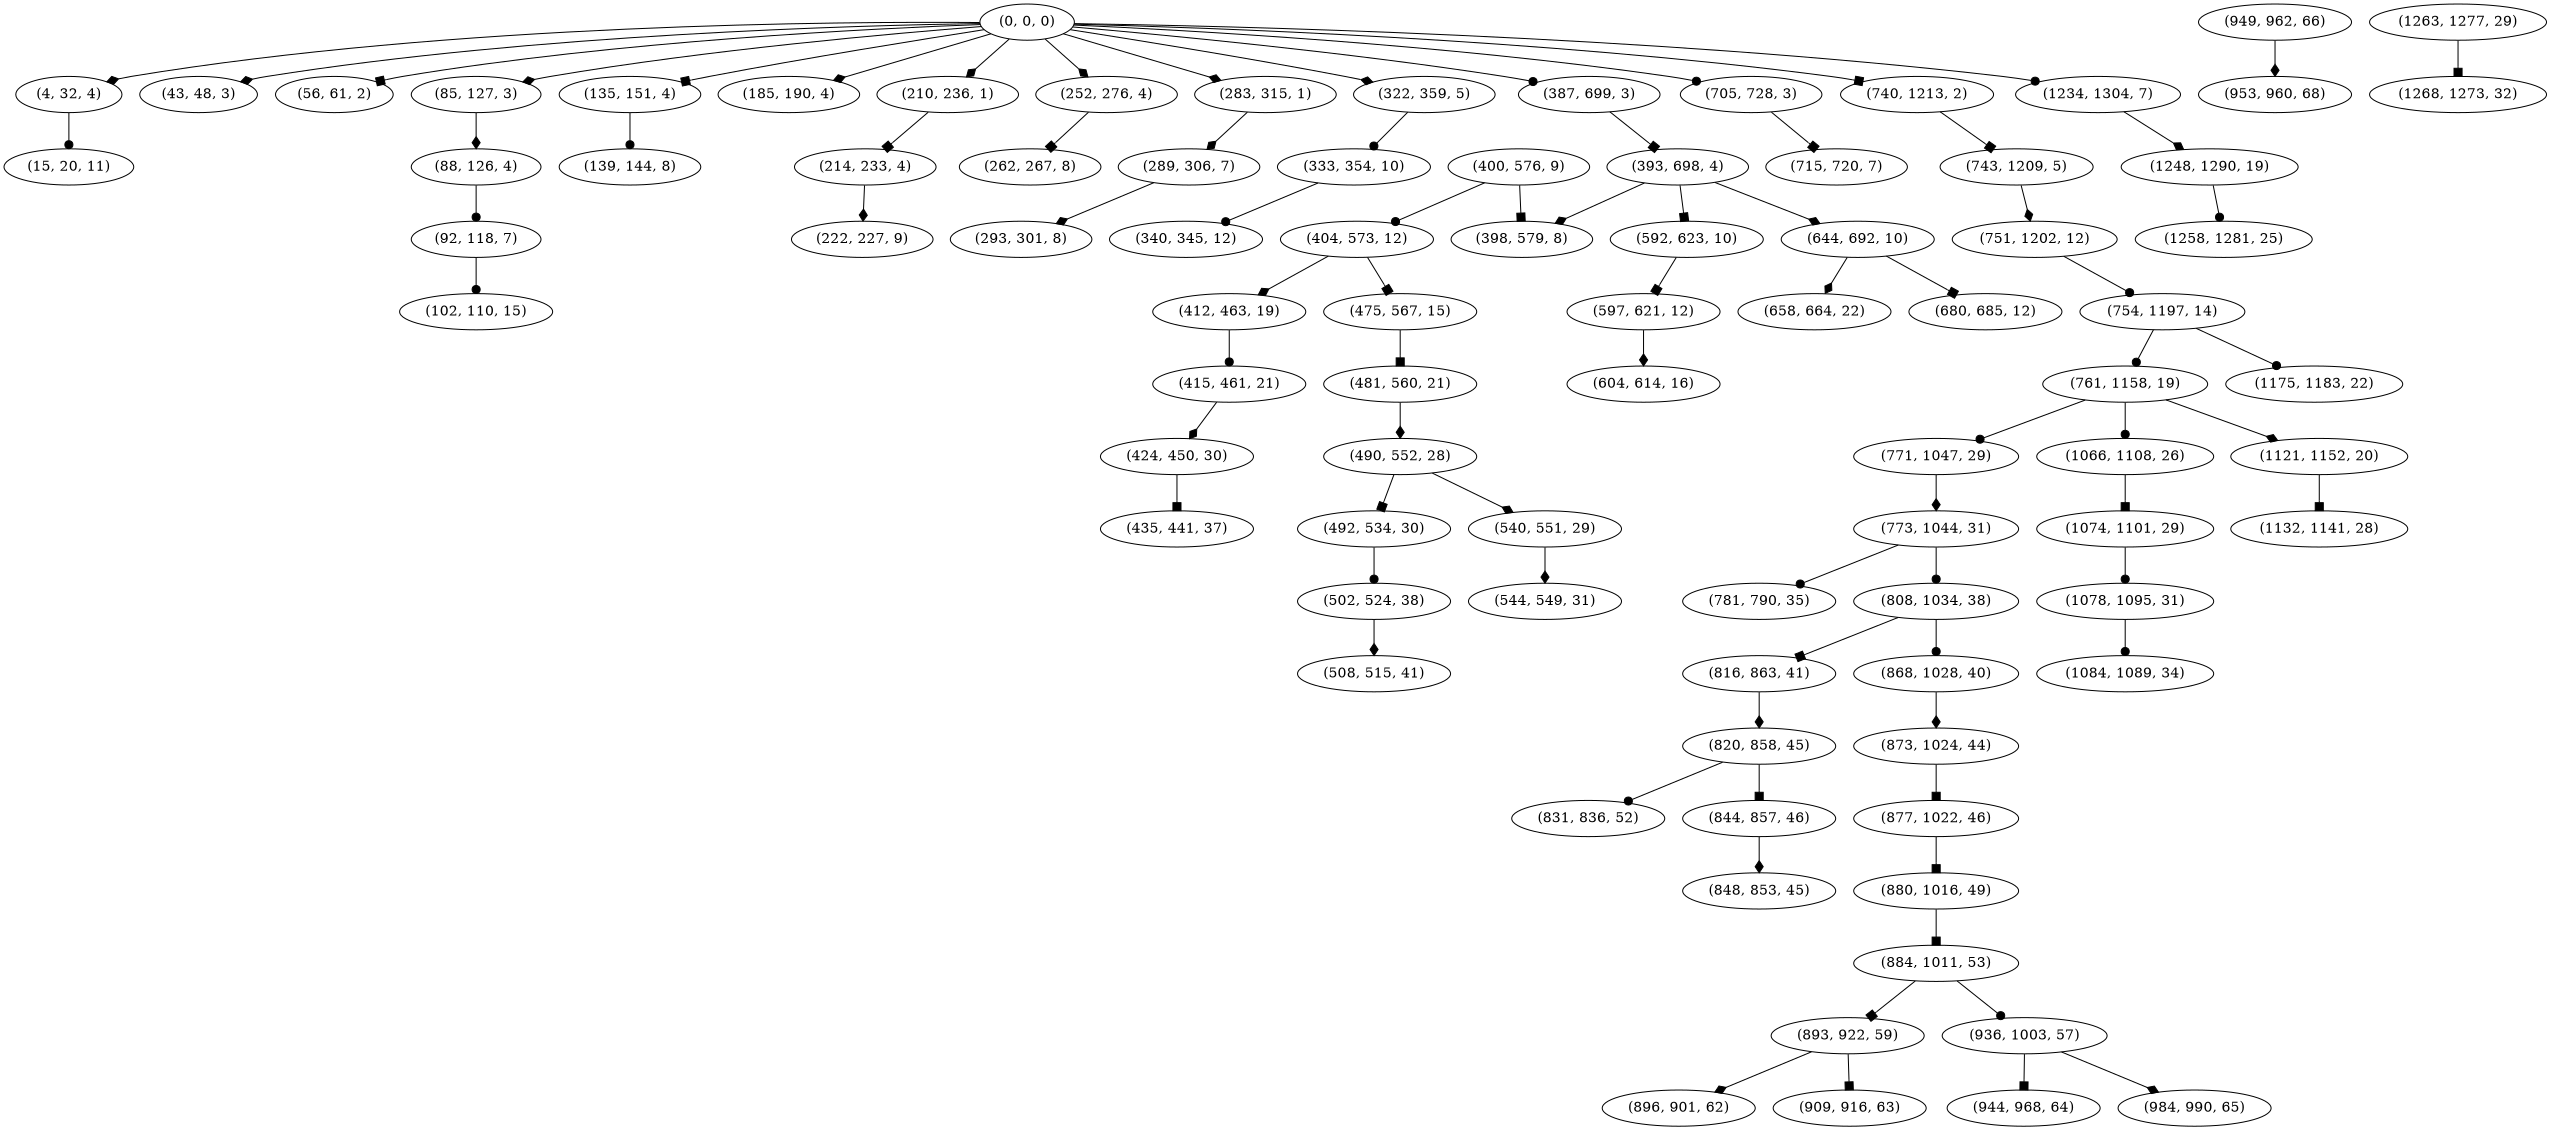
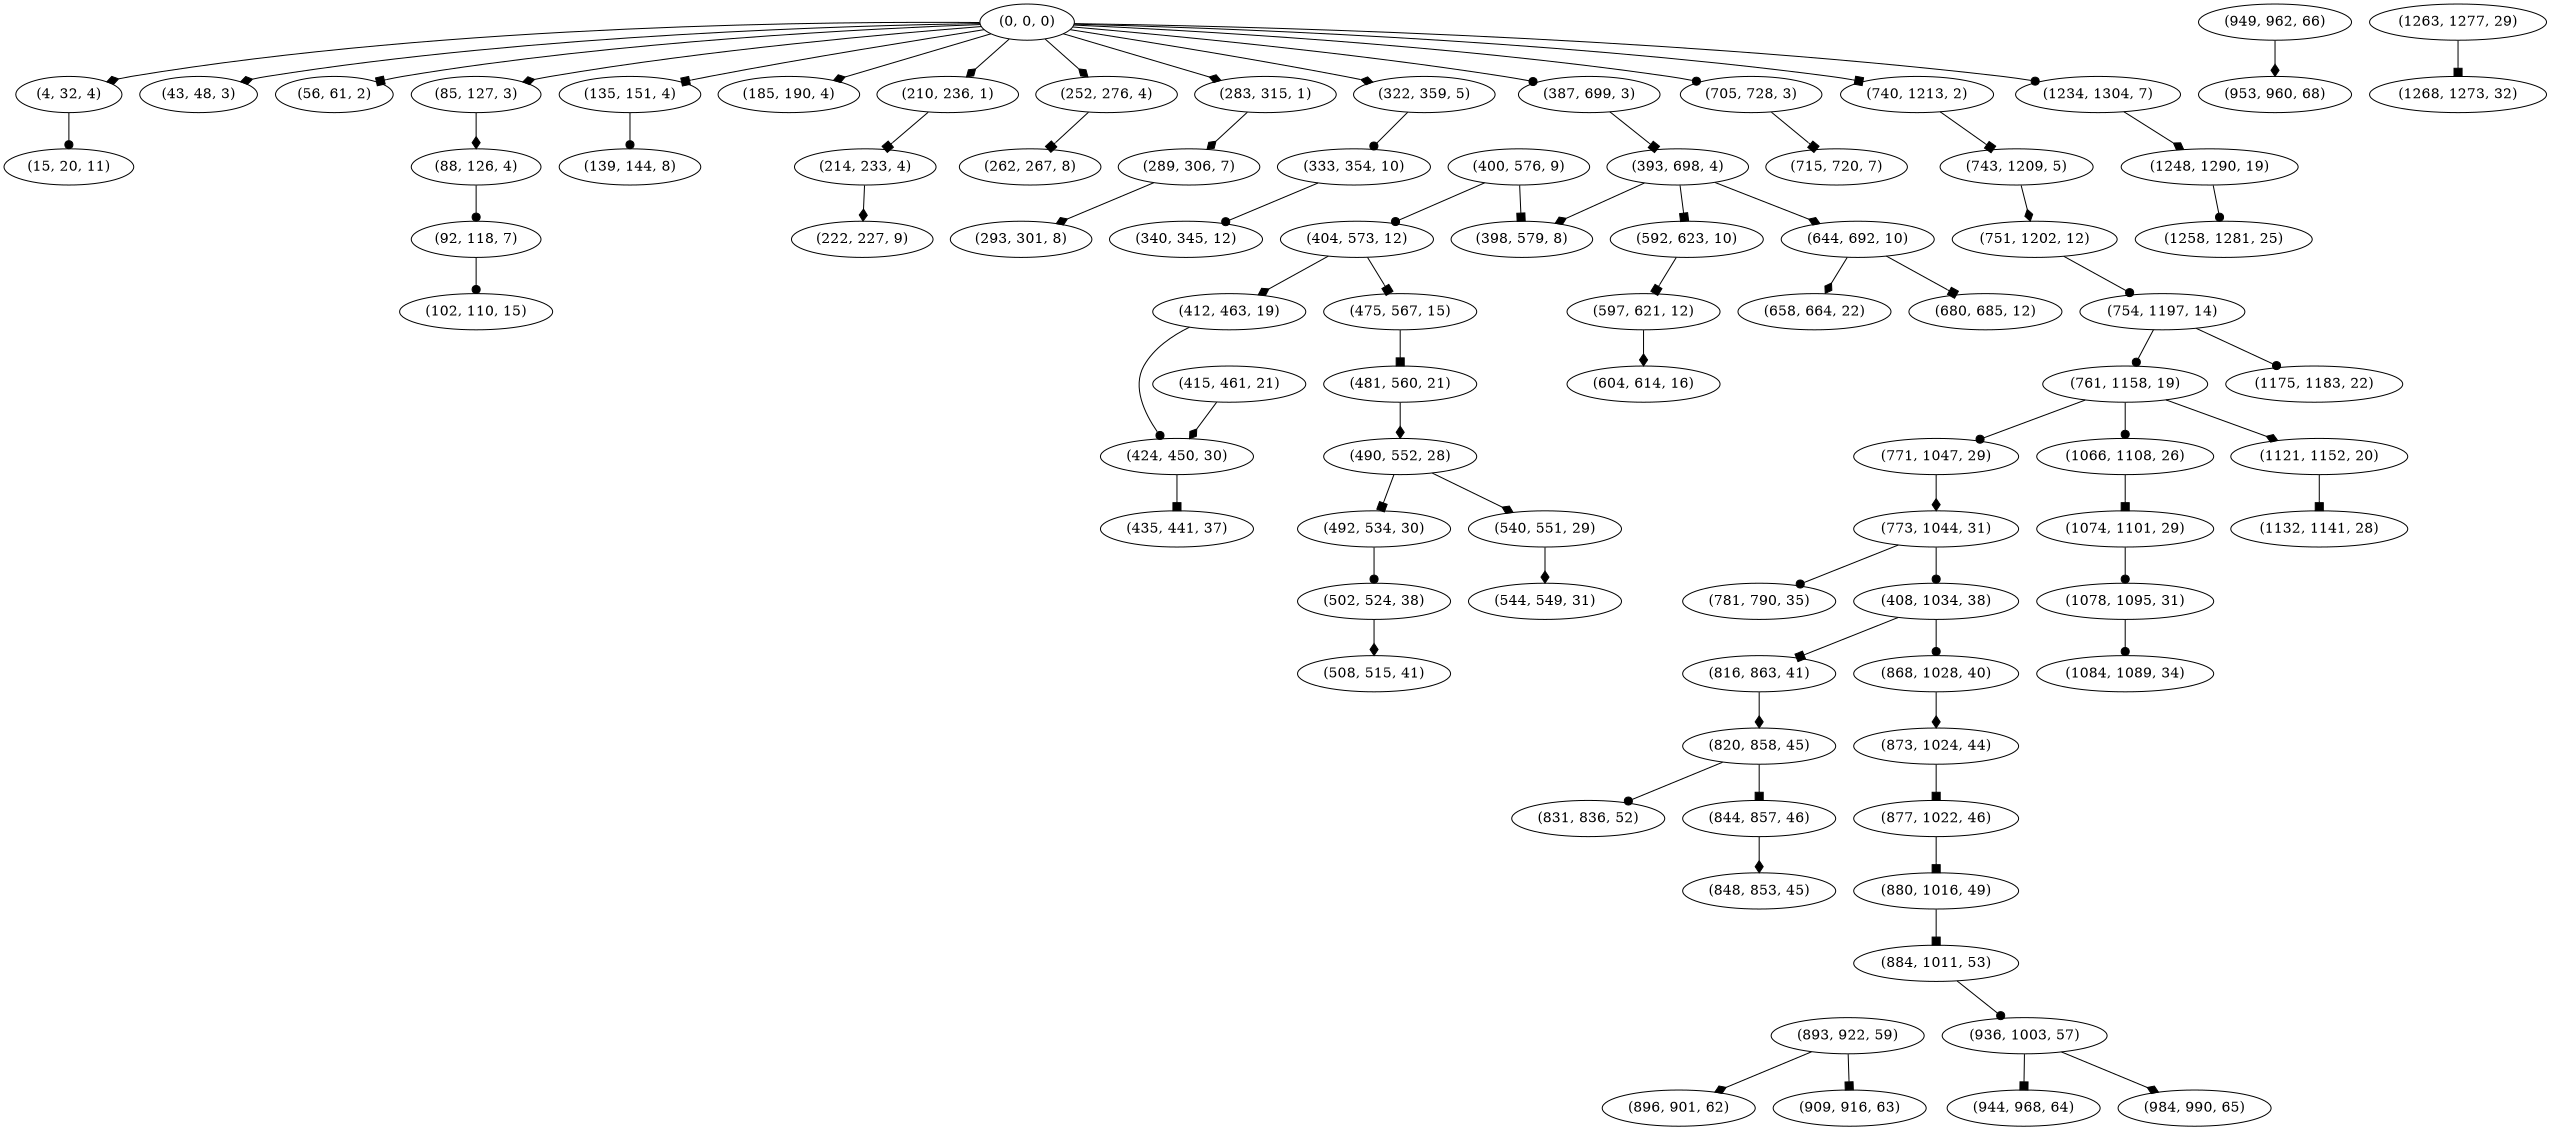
(1229, 344) -> (1142, 371)
(1936, 601) -> (1936, 601)
(1896, 996) -> none
